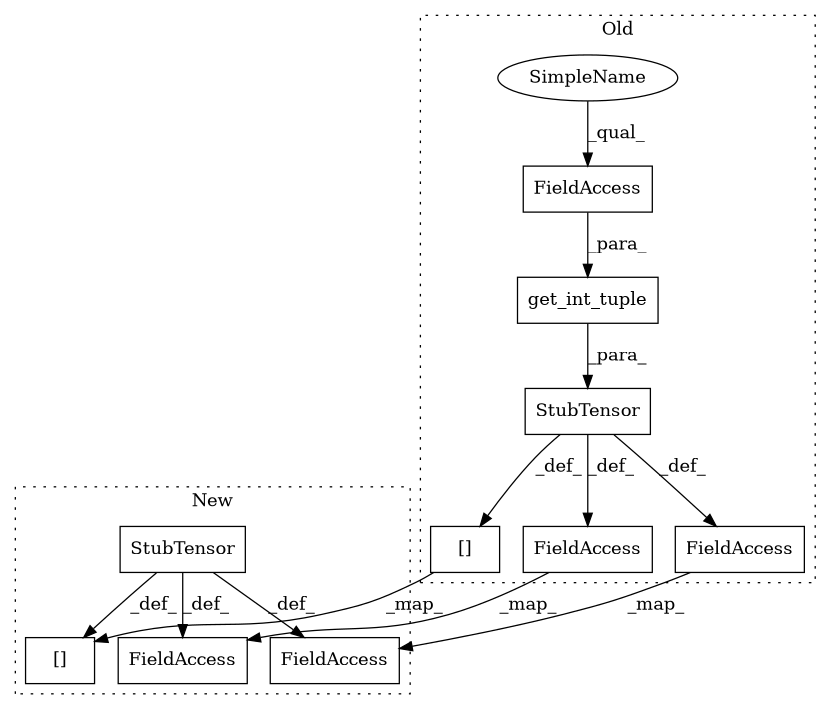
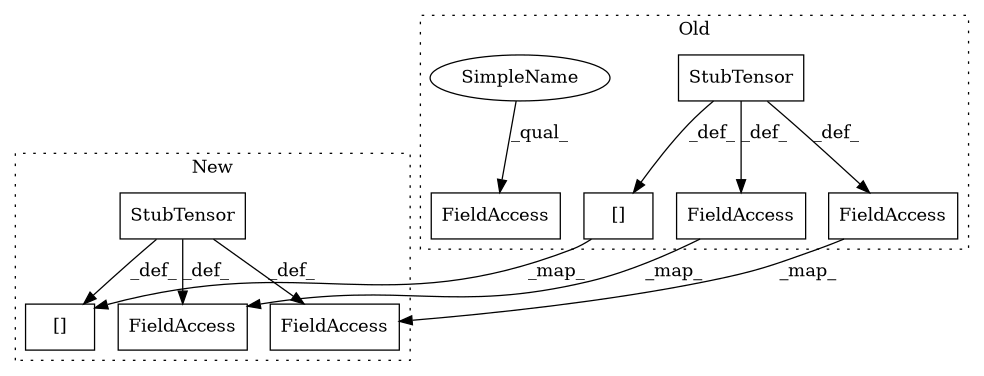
(588, 300) -> none
